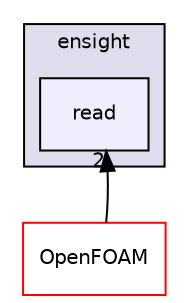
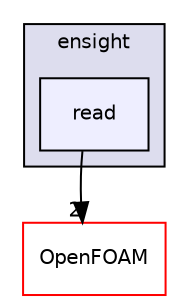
(108, 197) -> (81, 179)
